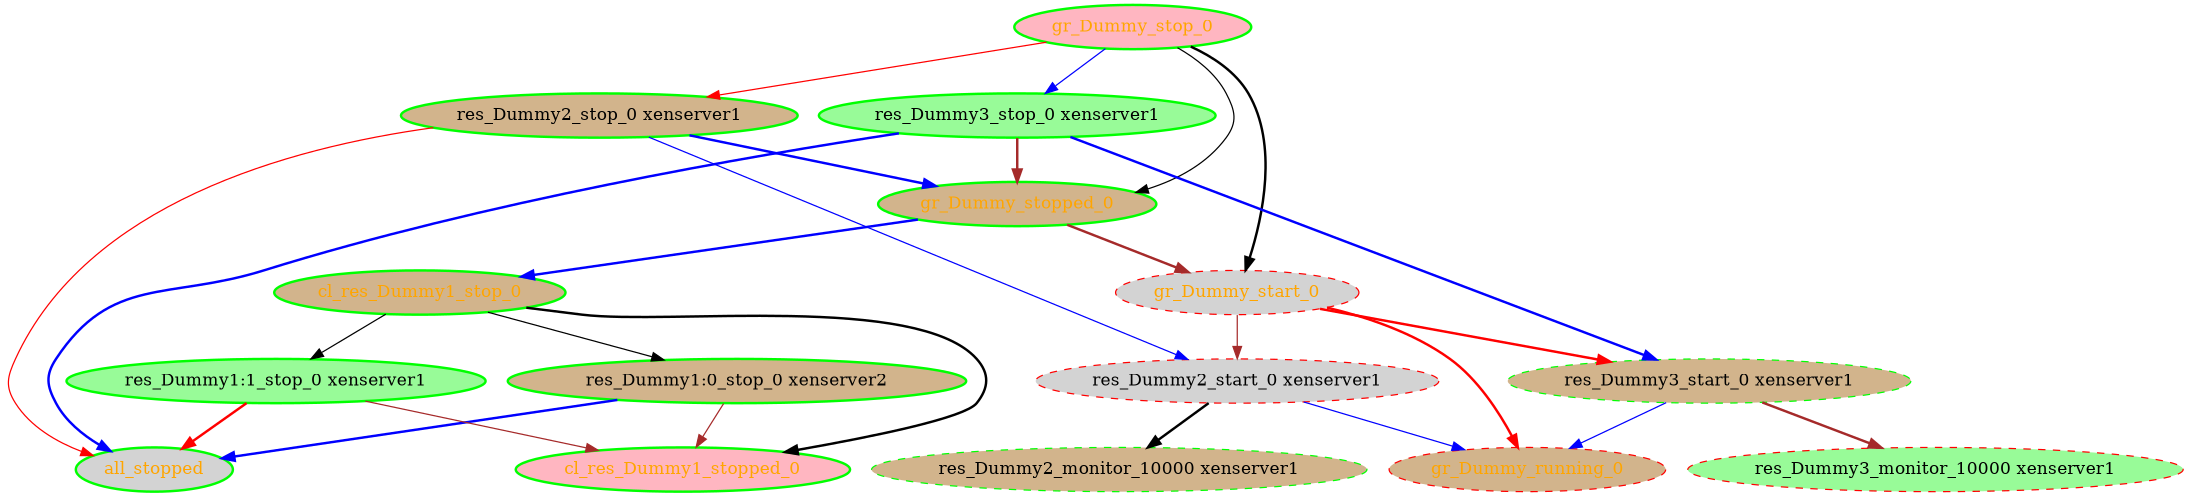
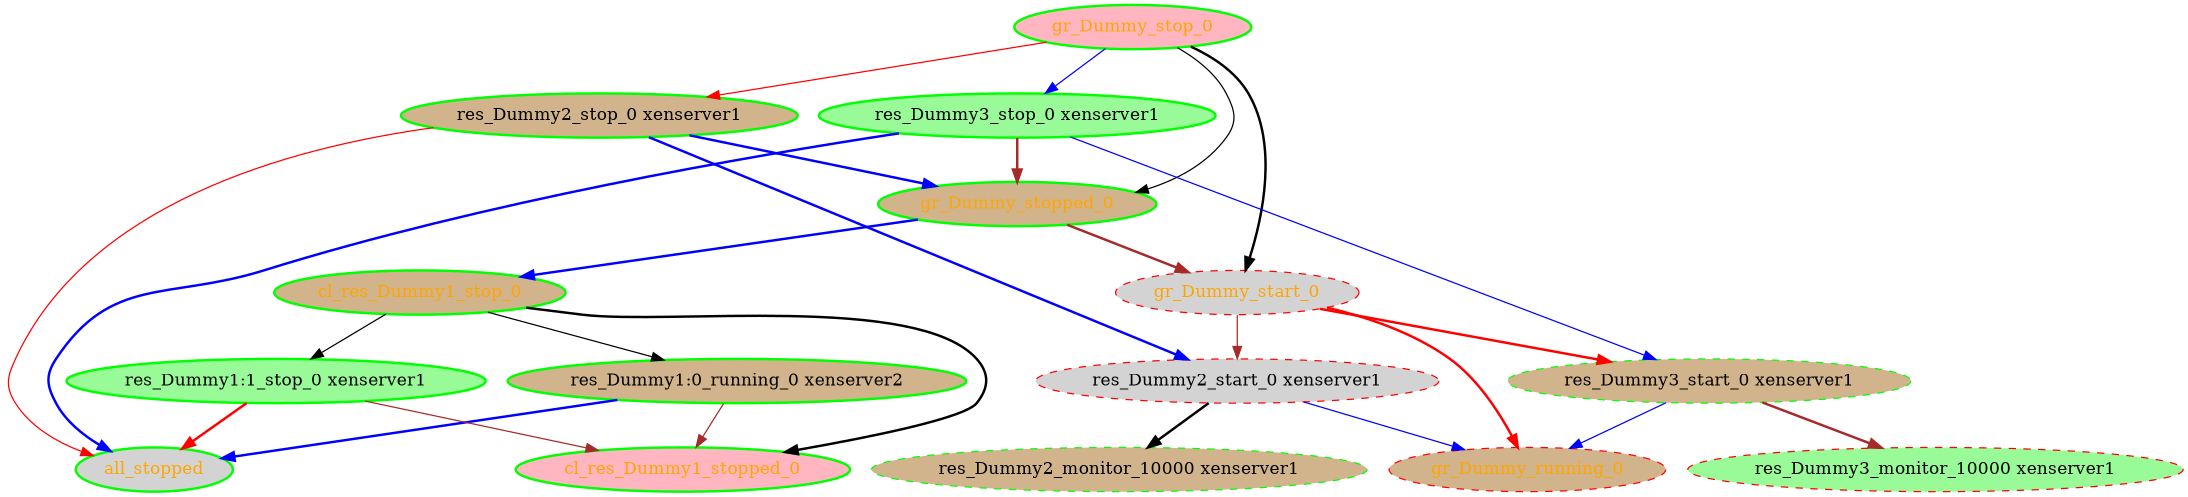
(912, 246) -> (912, 246)
(1357, 246) -> (1357, 246)
(737, 381) -> (737, 381)
